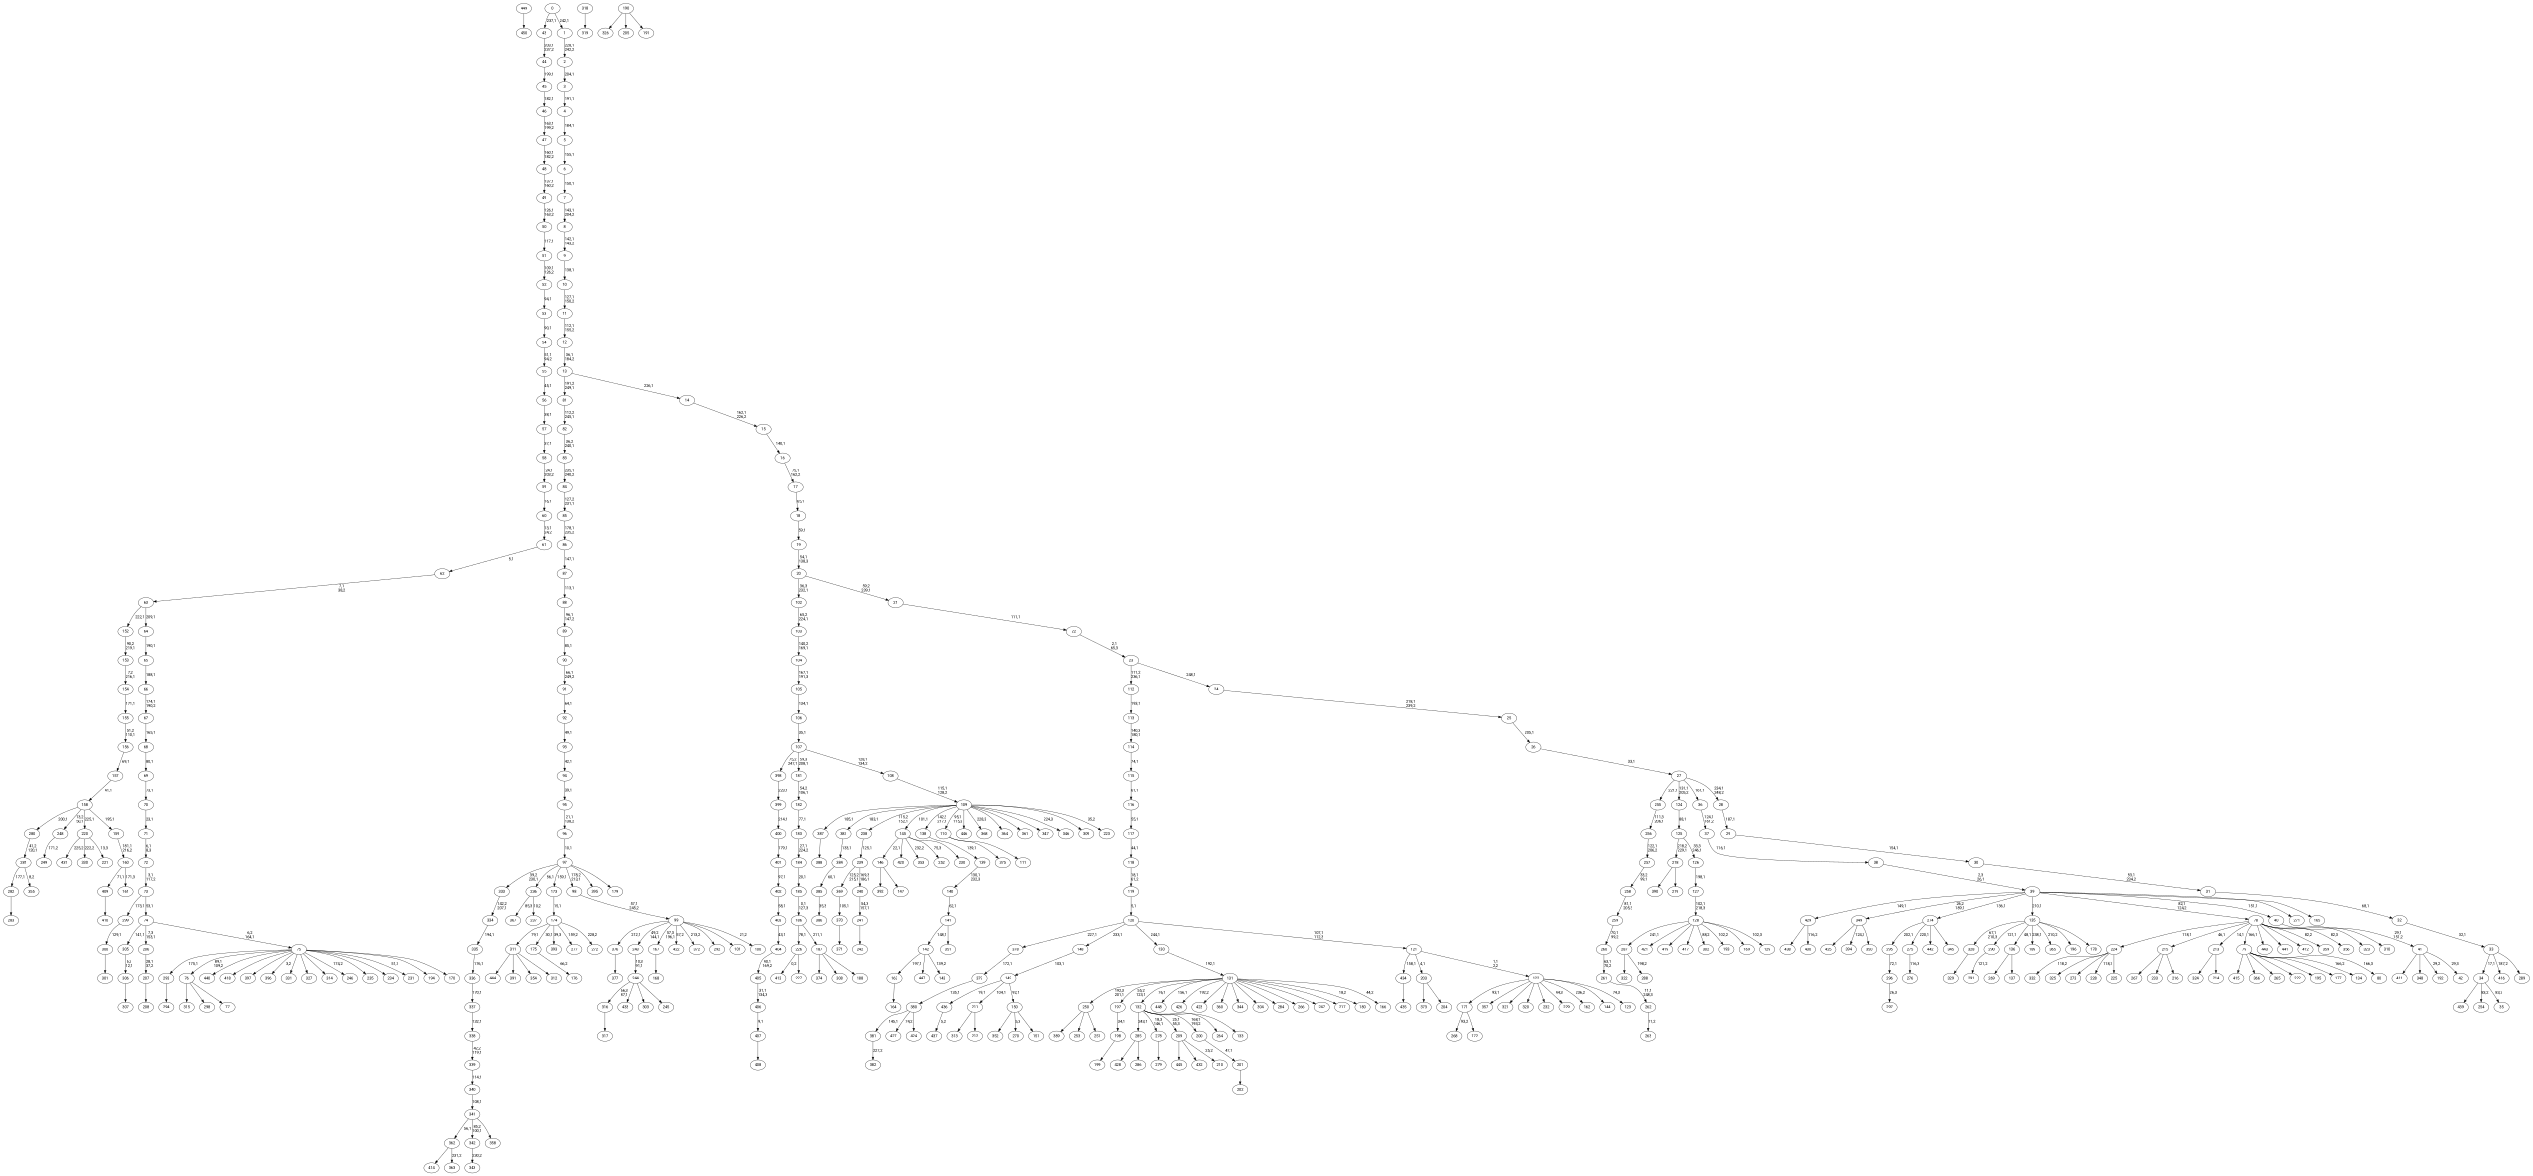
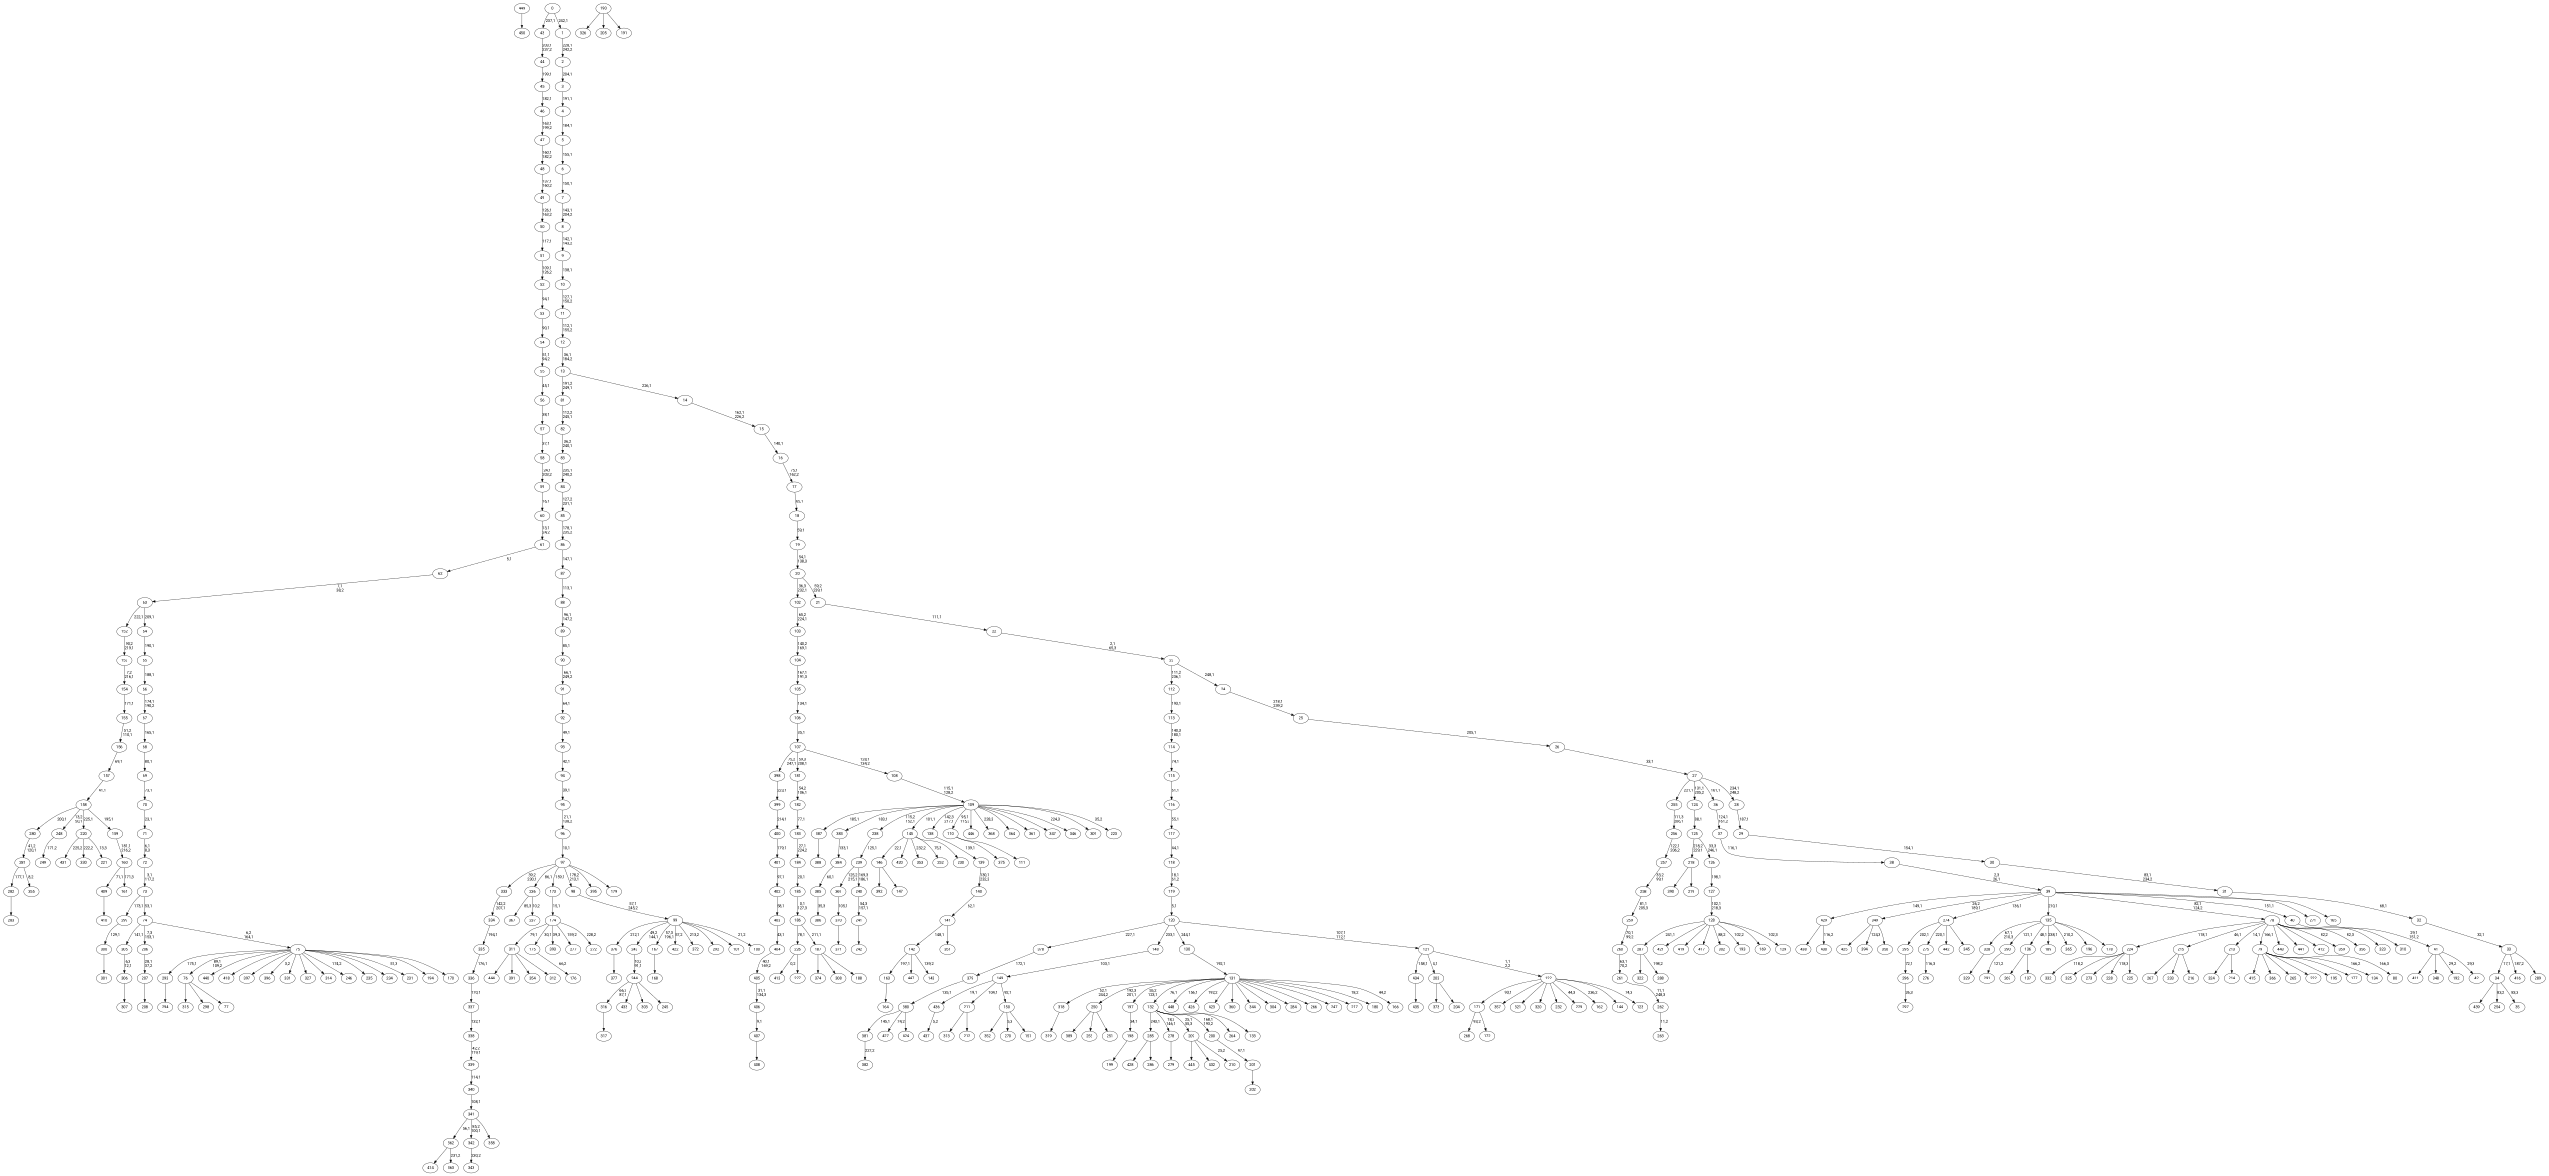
none -> (1145, 983)
